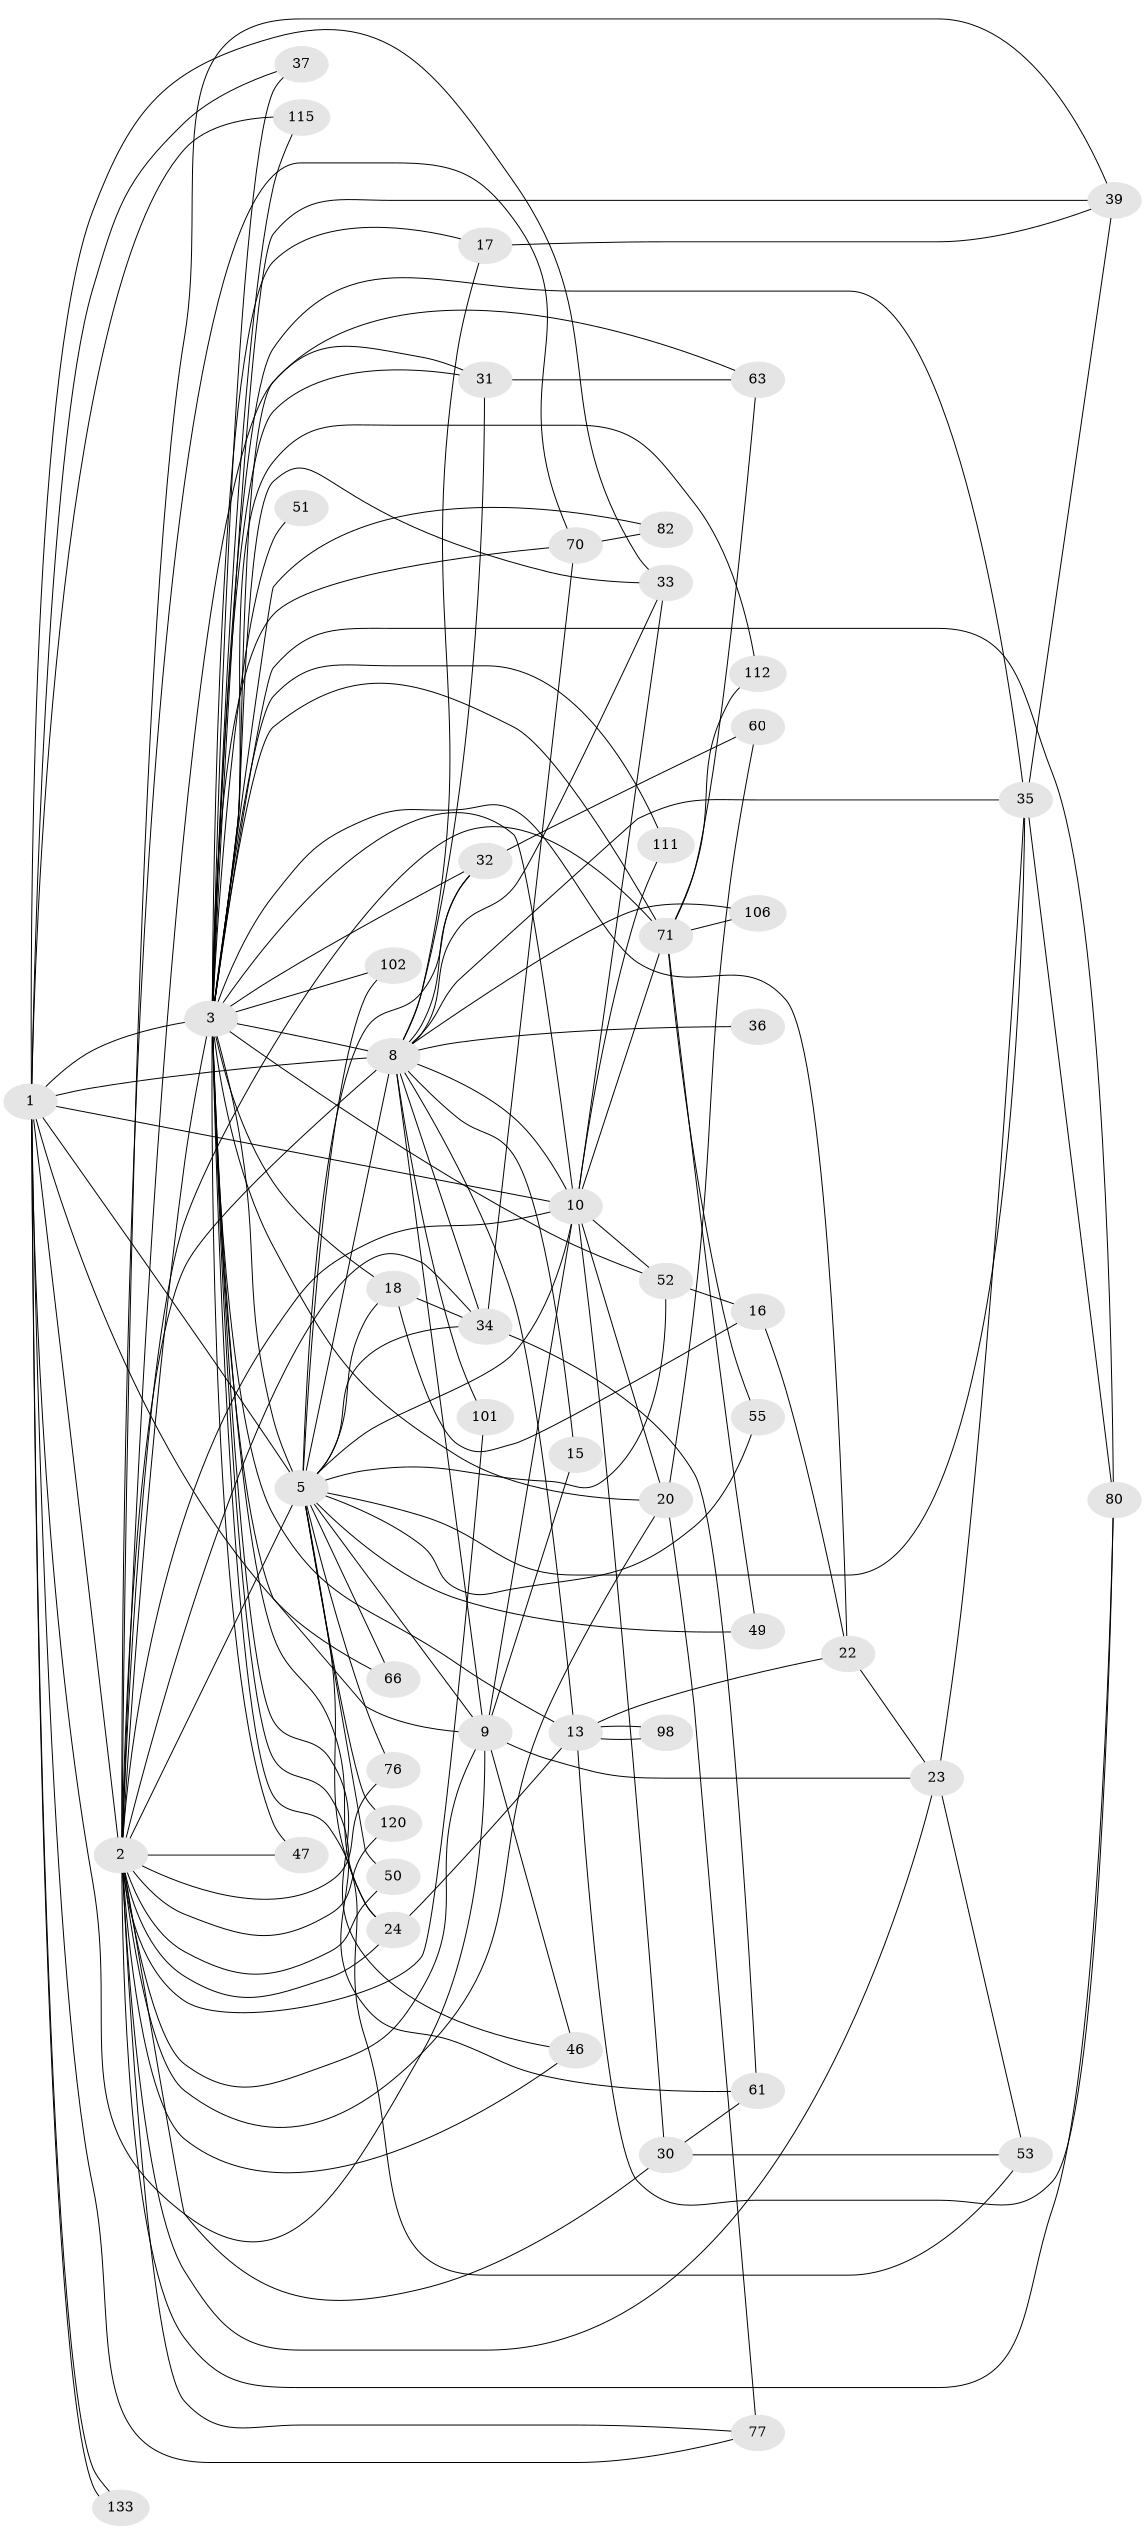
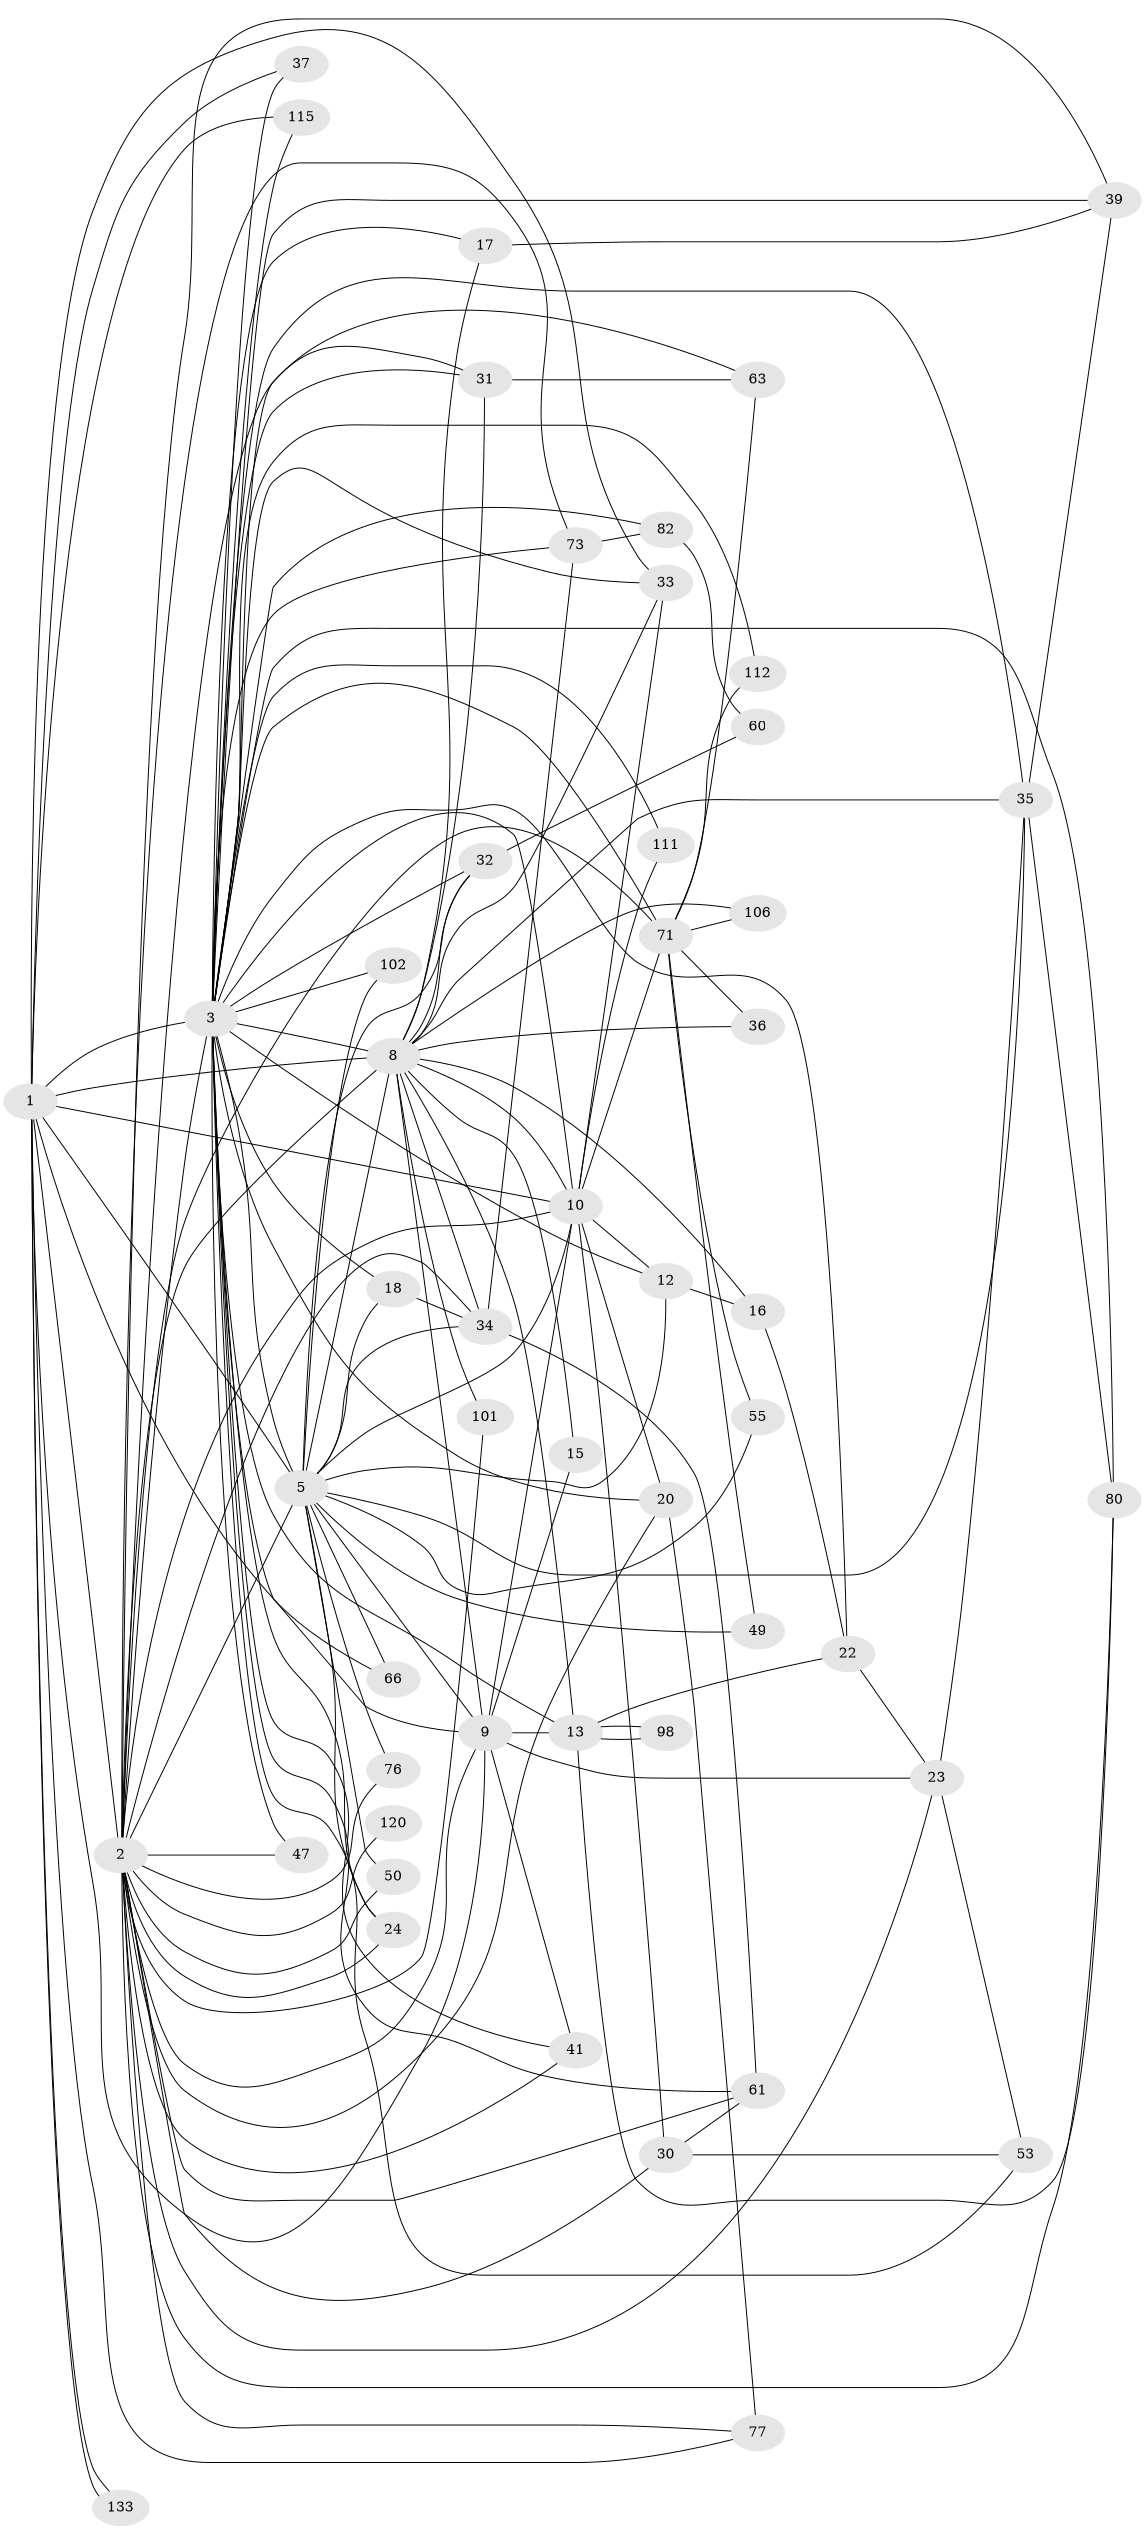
(302, 508) -> none
(576, 546) -> (576, 546)
none -> (714, 983)
(710, 1113) -> (712, 619)
(666, 1281) -> (666, 1281)
(523, 1440) -> (602, 1149)
(333, 1660) -> none
(491, 1829) -> (531, 1733)
(576, 2050) -> (576, 2050)
none -> (310, 2200)
